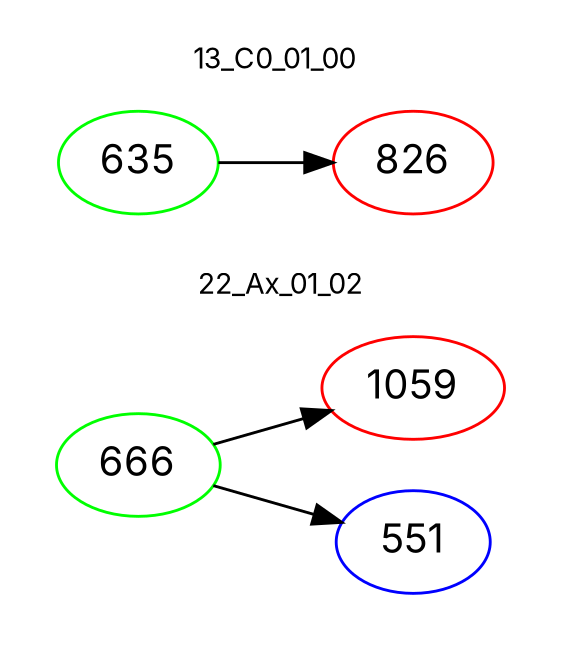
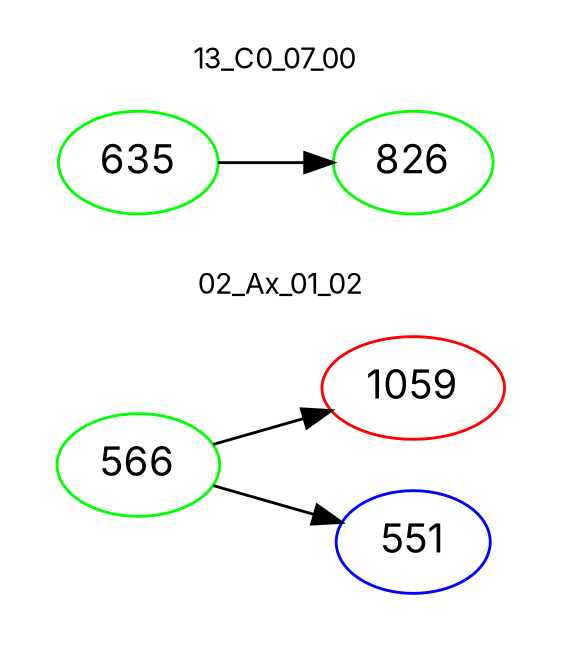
(276, 61) -> (276, 61)
(413, 163) -> (413, 163)
(281, 287) -> (281, 287)
(138, 465) -> (138, 465)
